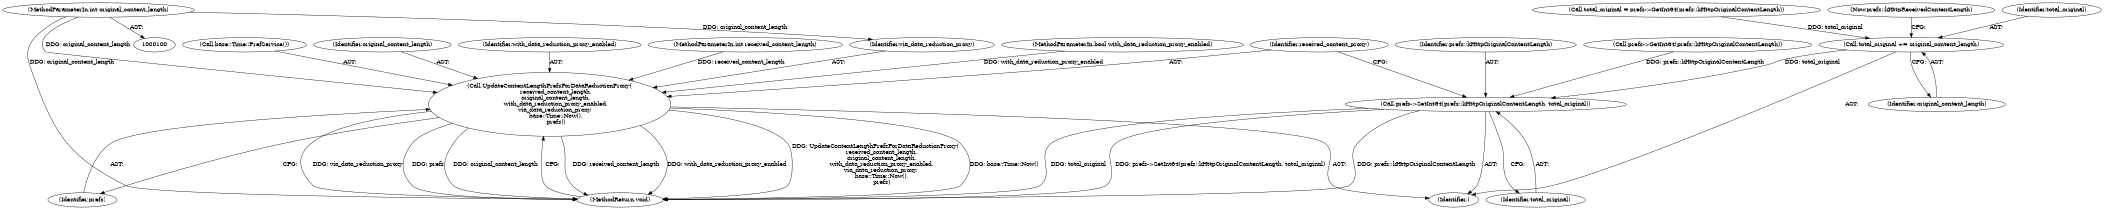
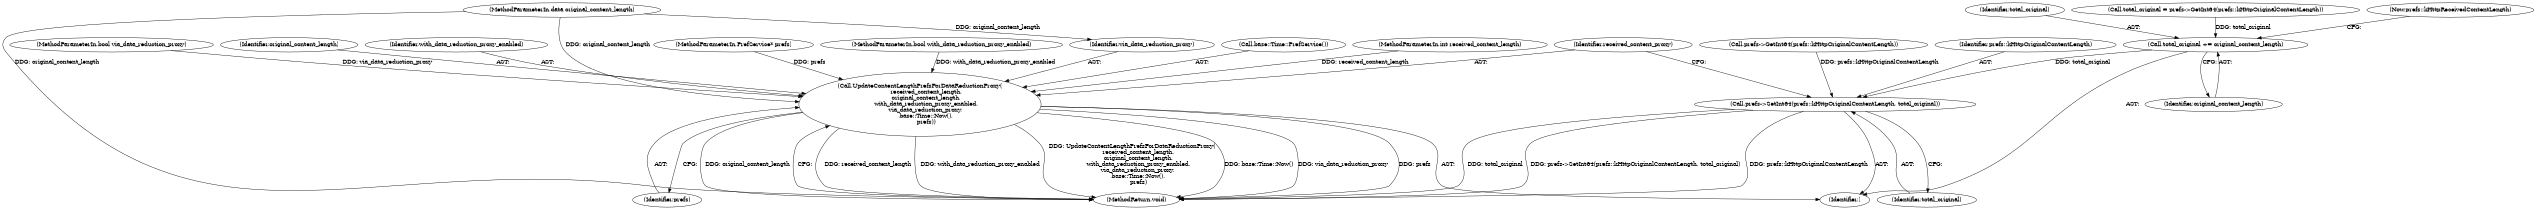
(98, 10) -> (562, 10)
none -> (112, 45)
(154, 45) -> none
none -> (734, 45)
